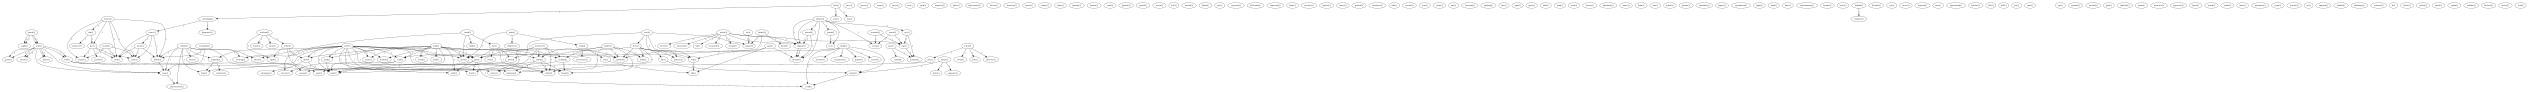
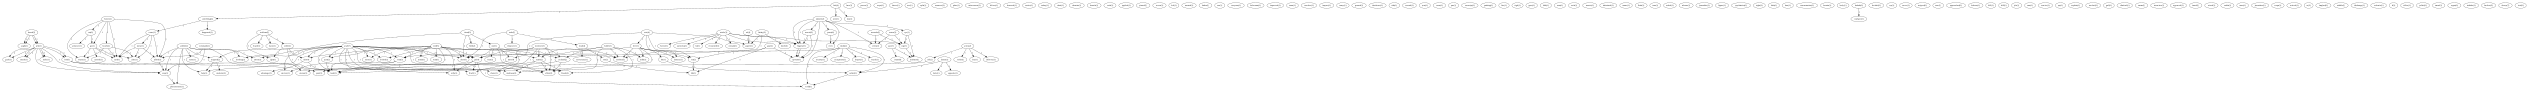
none -> (2045, 5)
(119, 41) -> (107, 32)
(564, 66) -> (558, 67)
